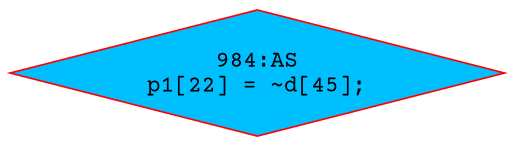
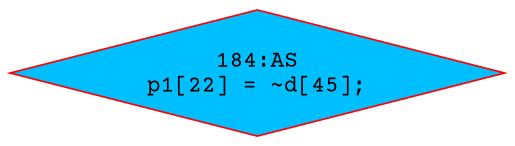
(257, 73) -> (257, 73)
